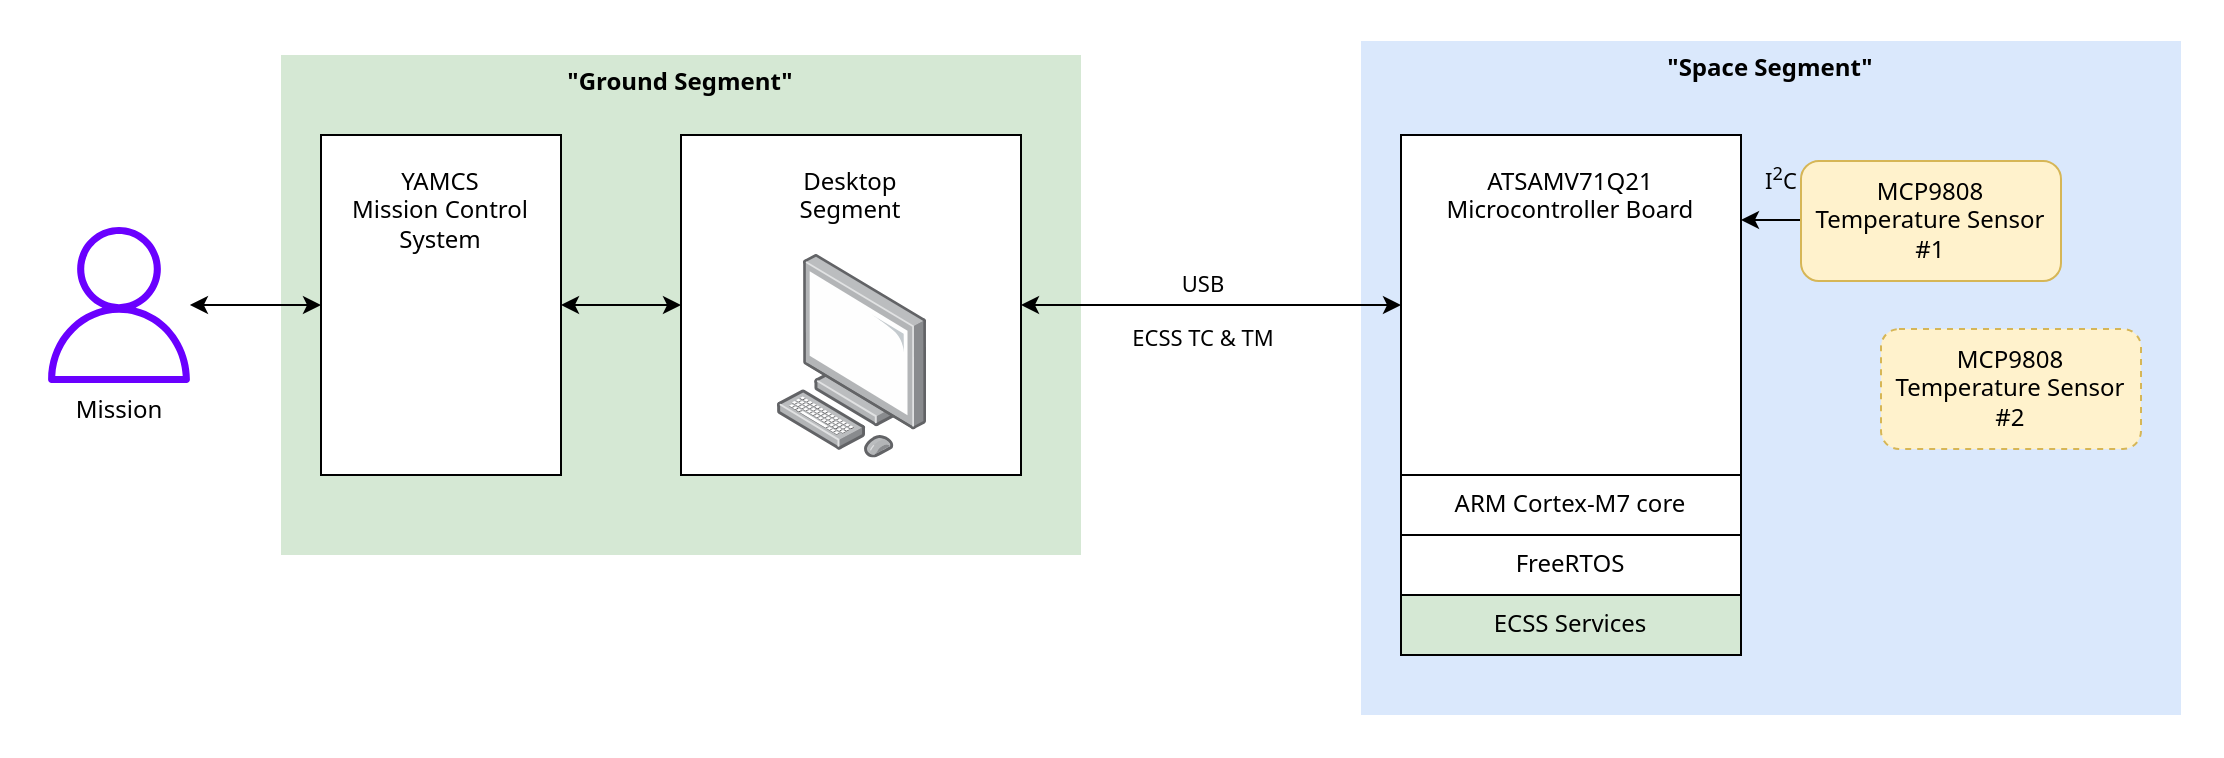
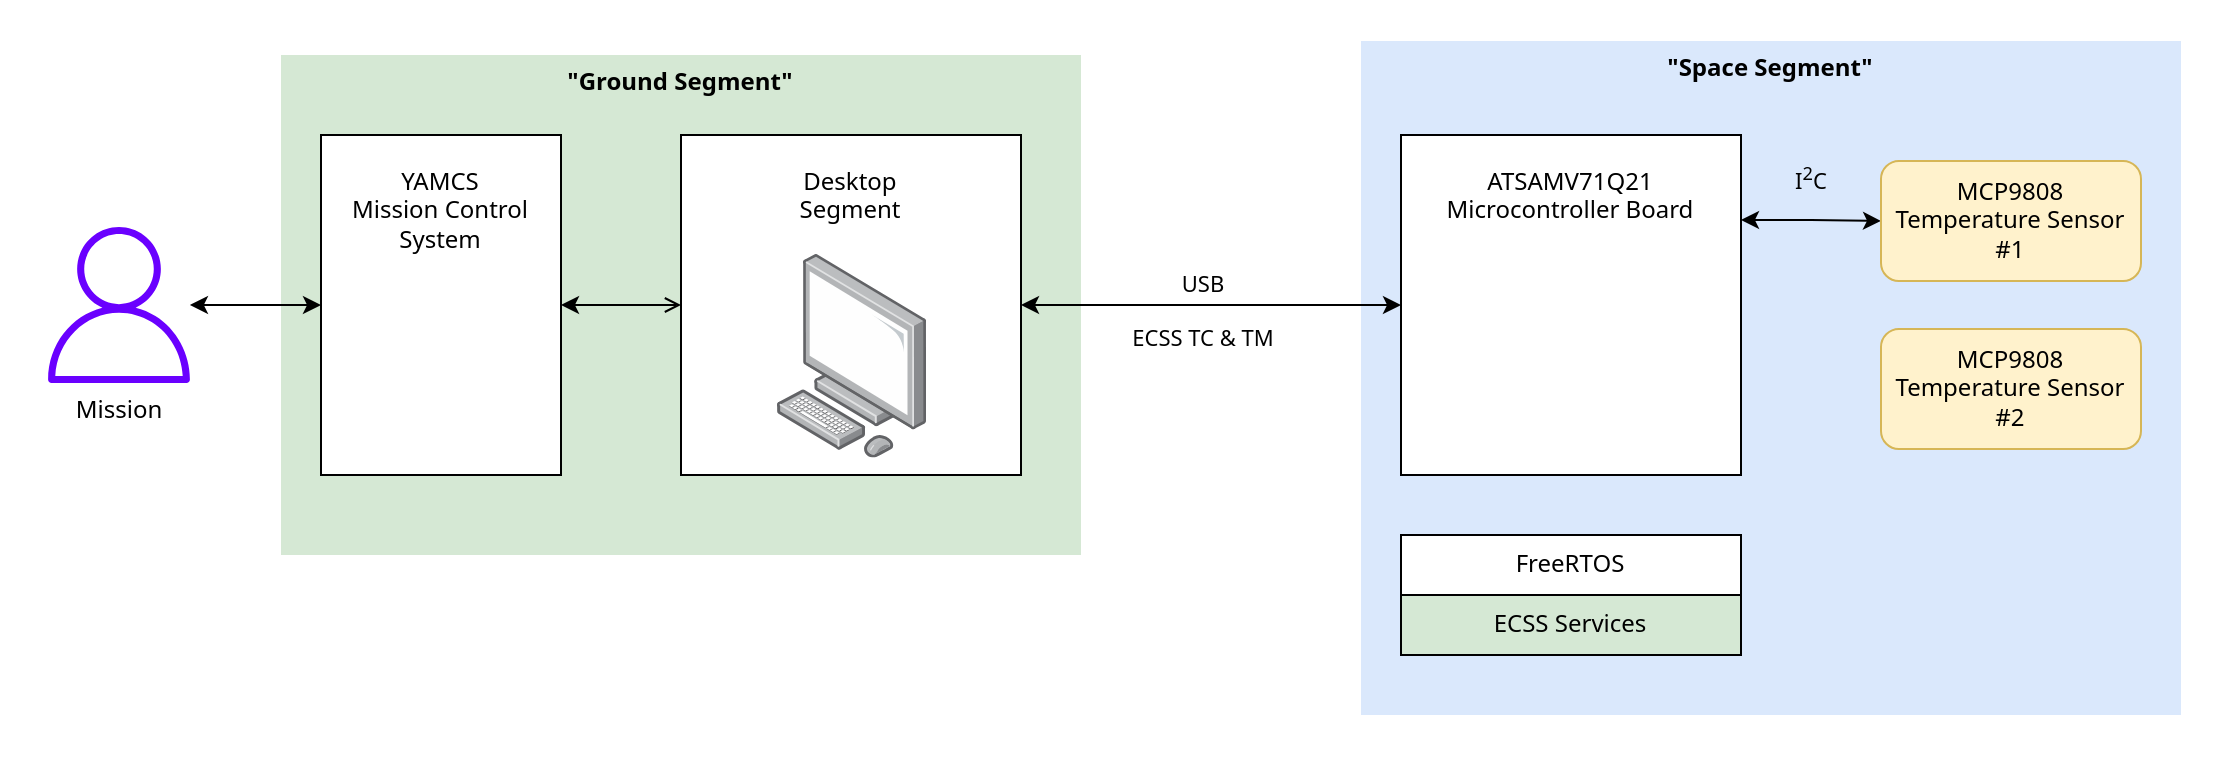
(1931, 221) -> (2011, 221)
(666, 305) -> (668, 305)
(2011, 389) -> (2011, 389)
(1571, 505) -> none
